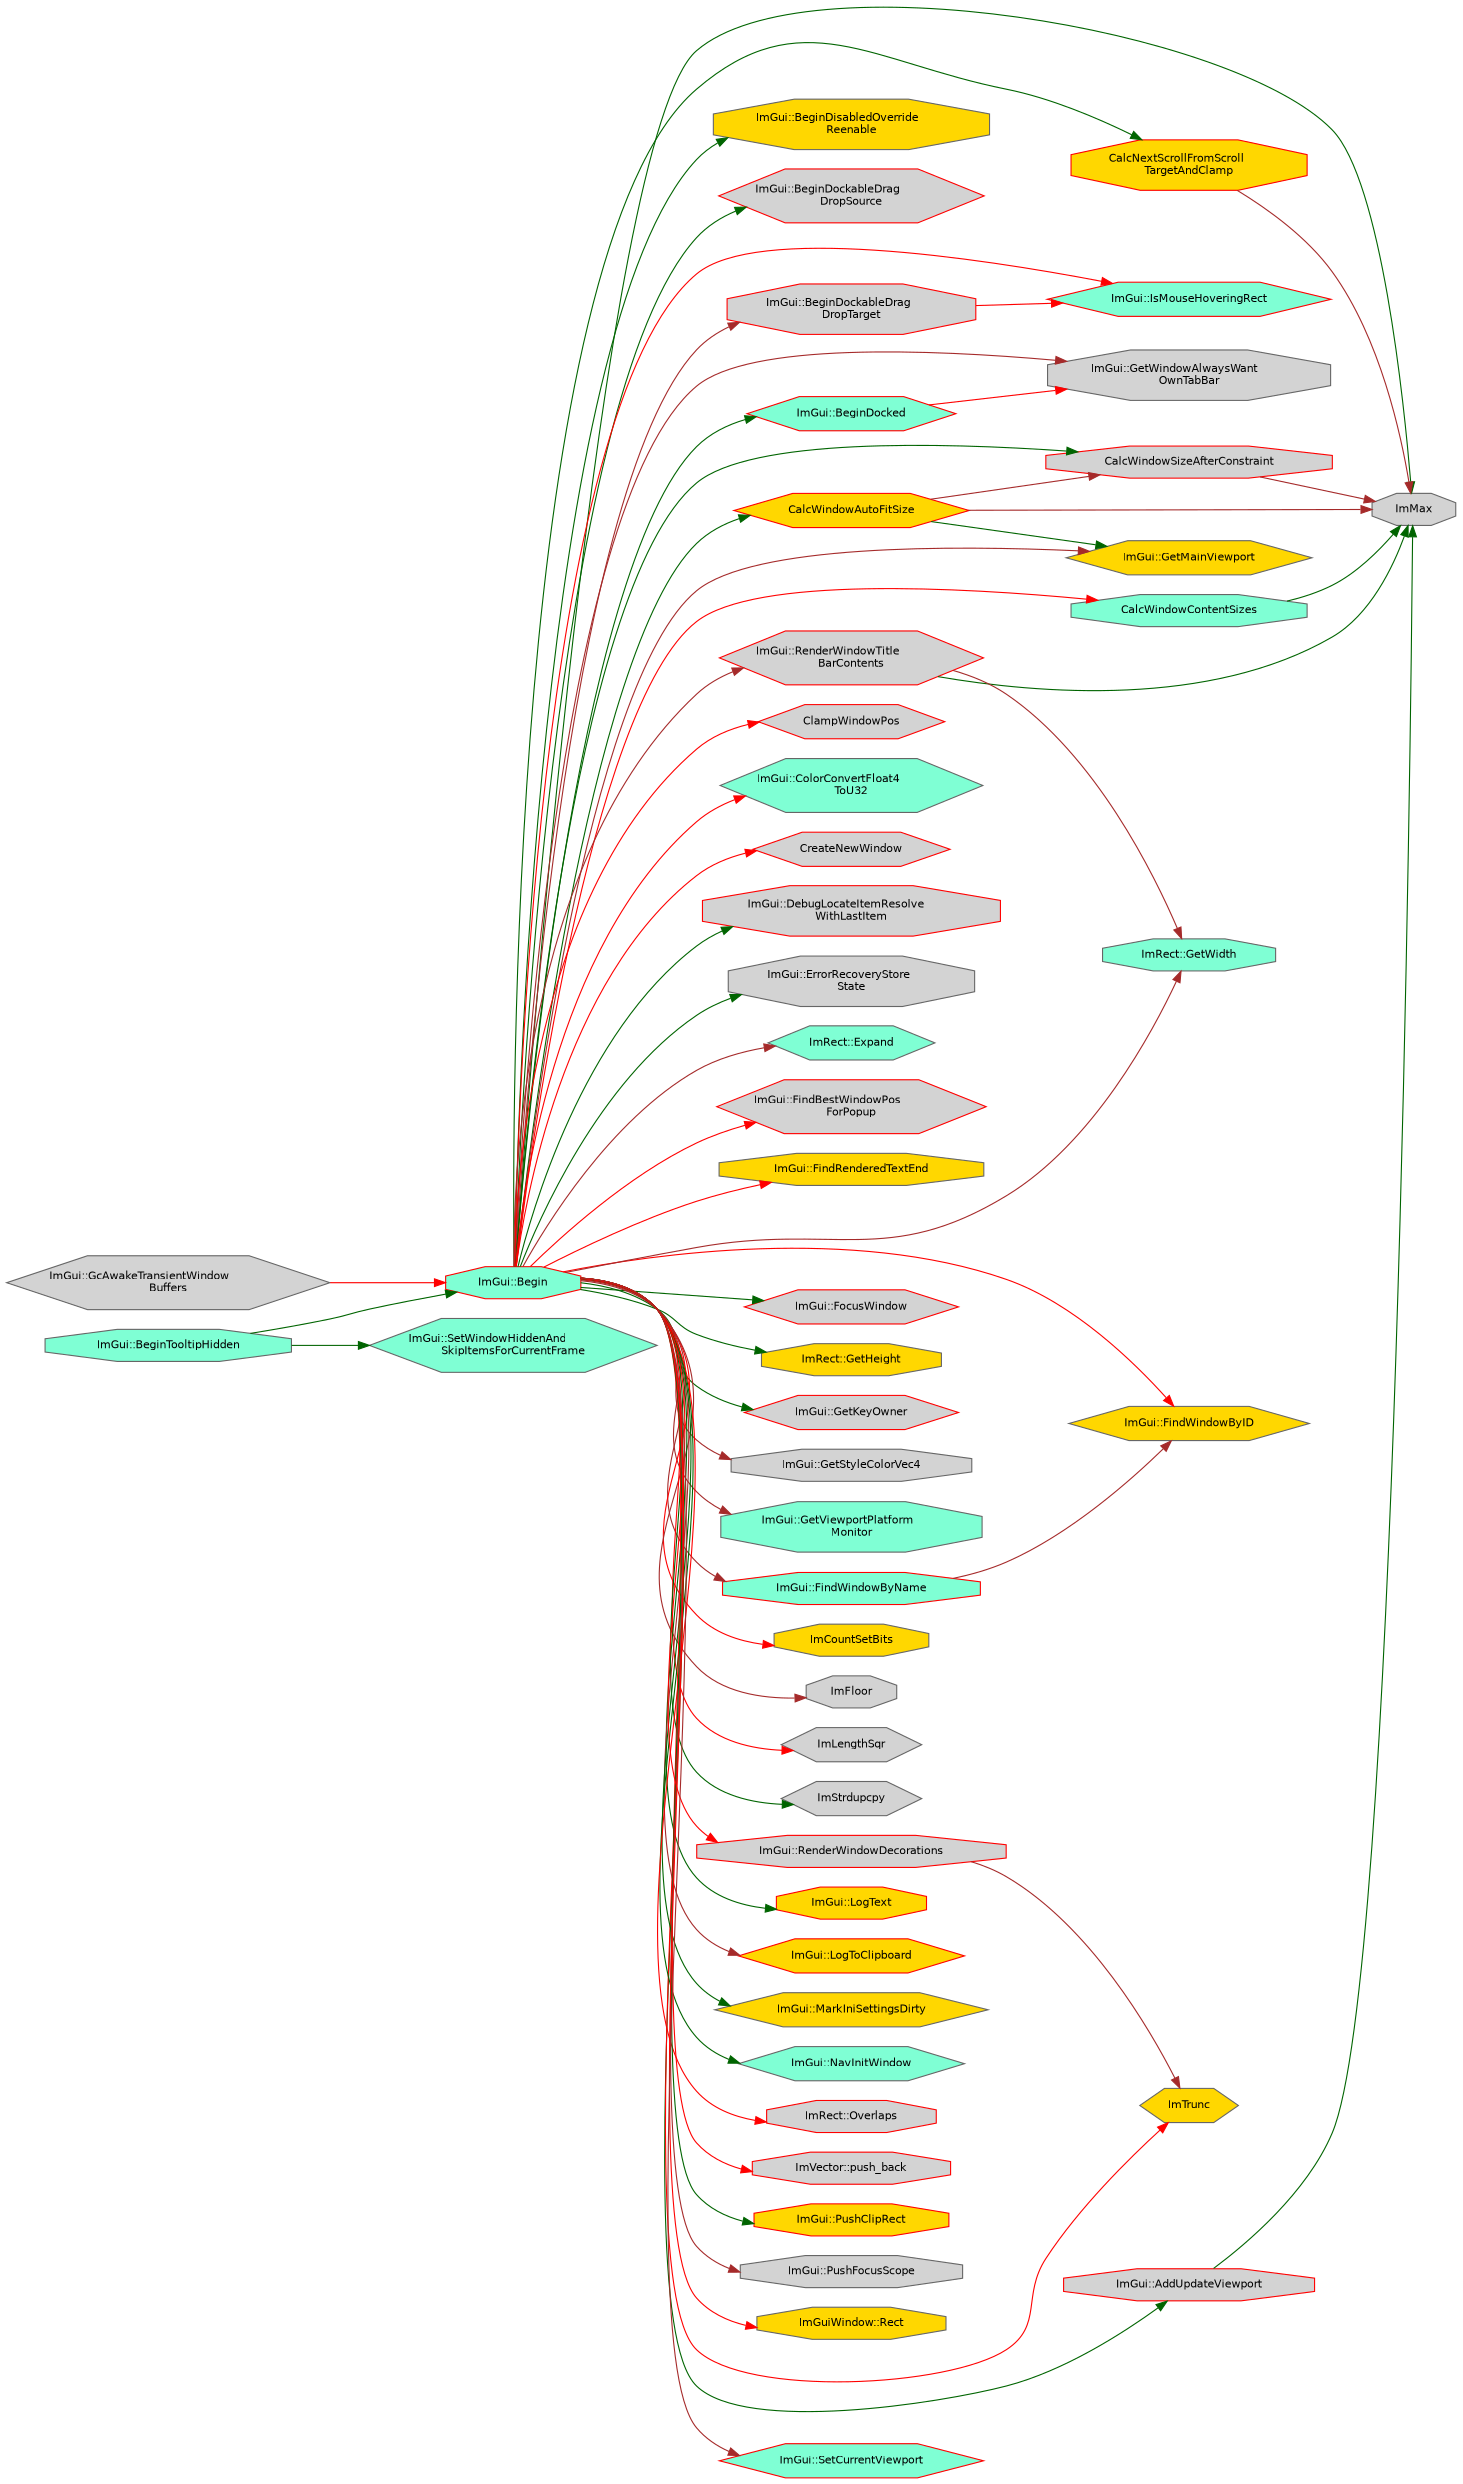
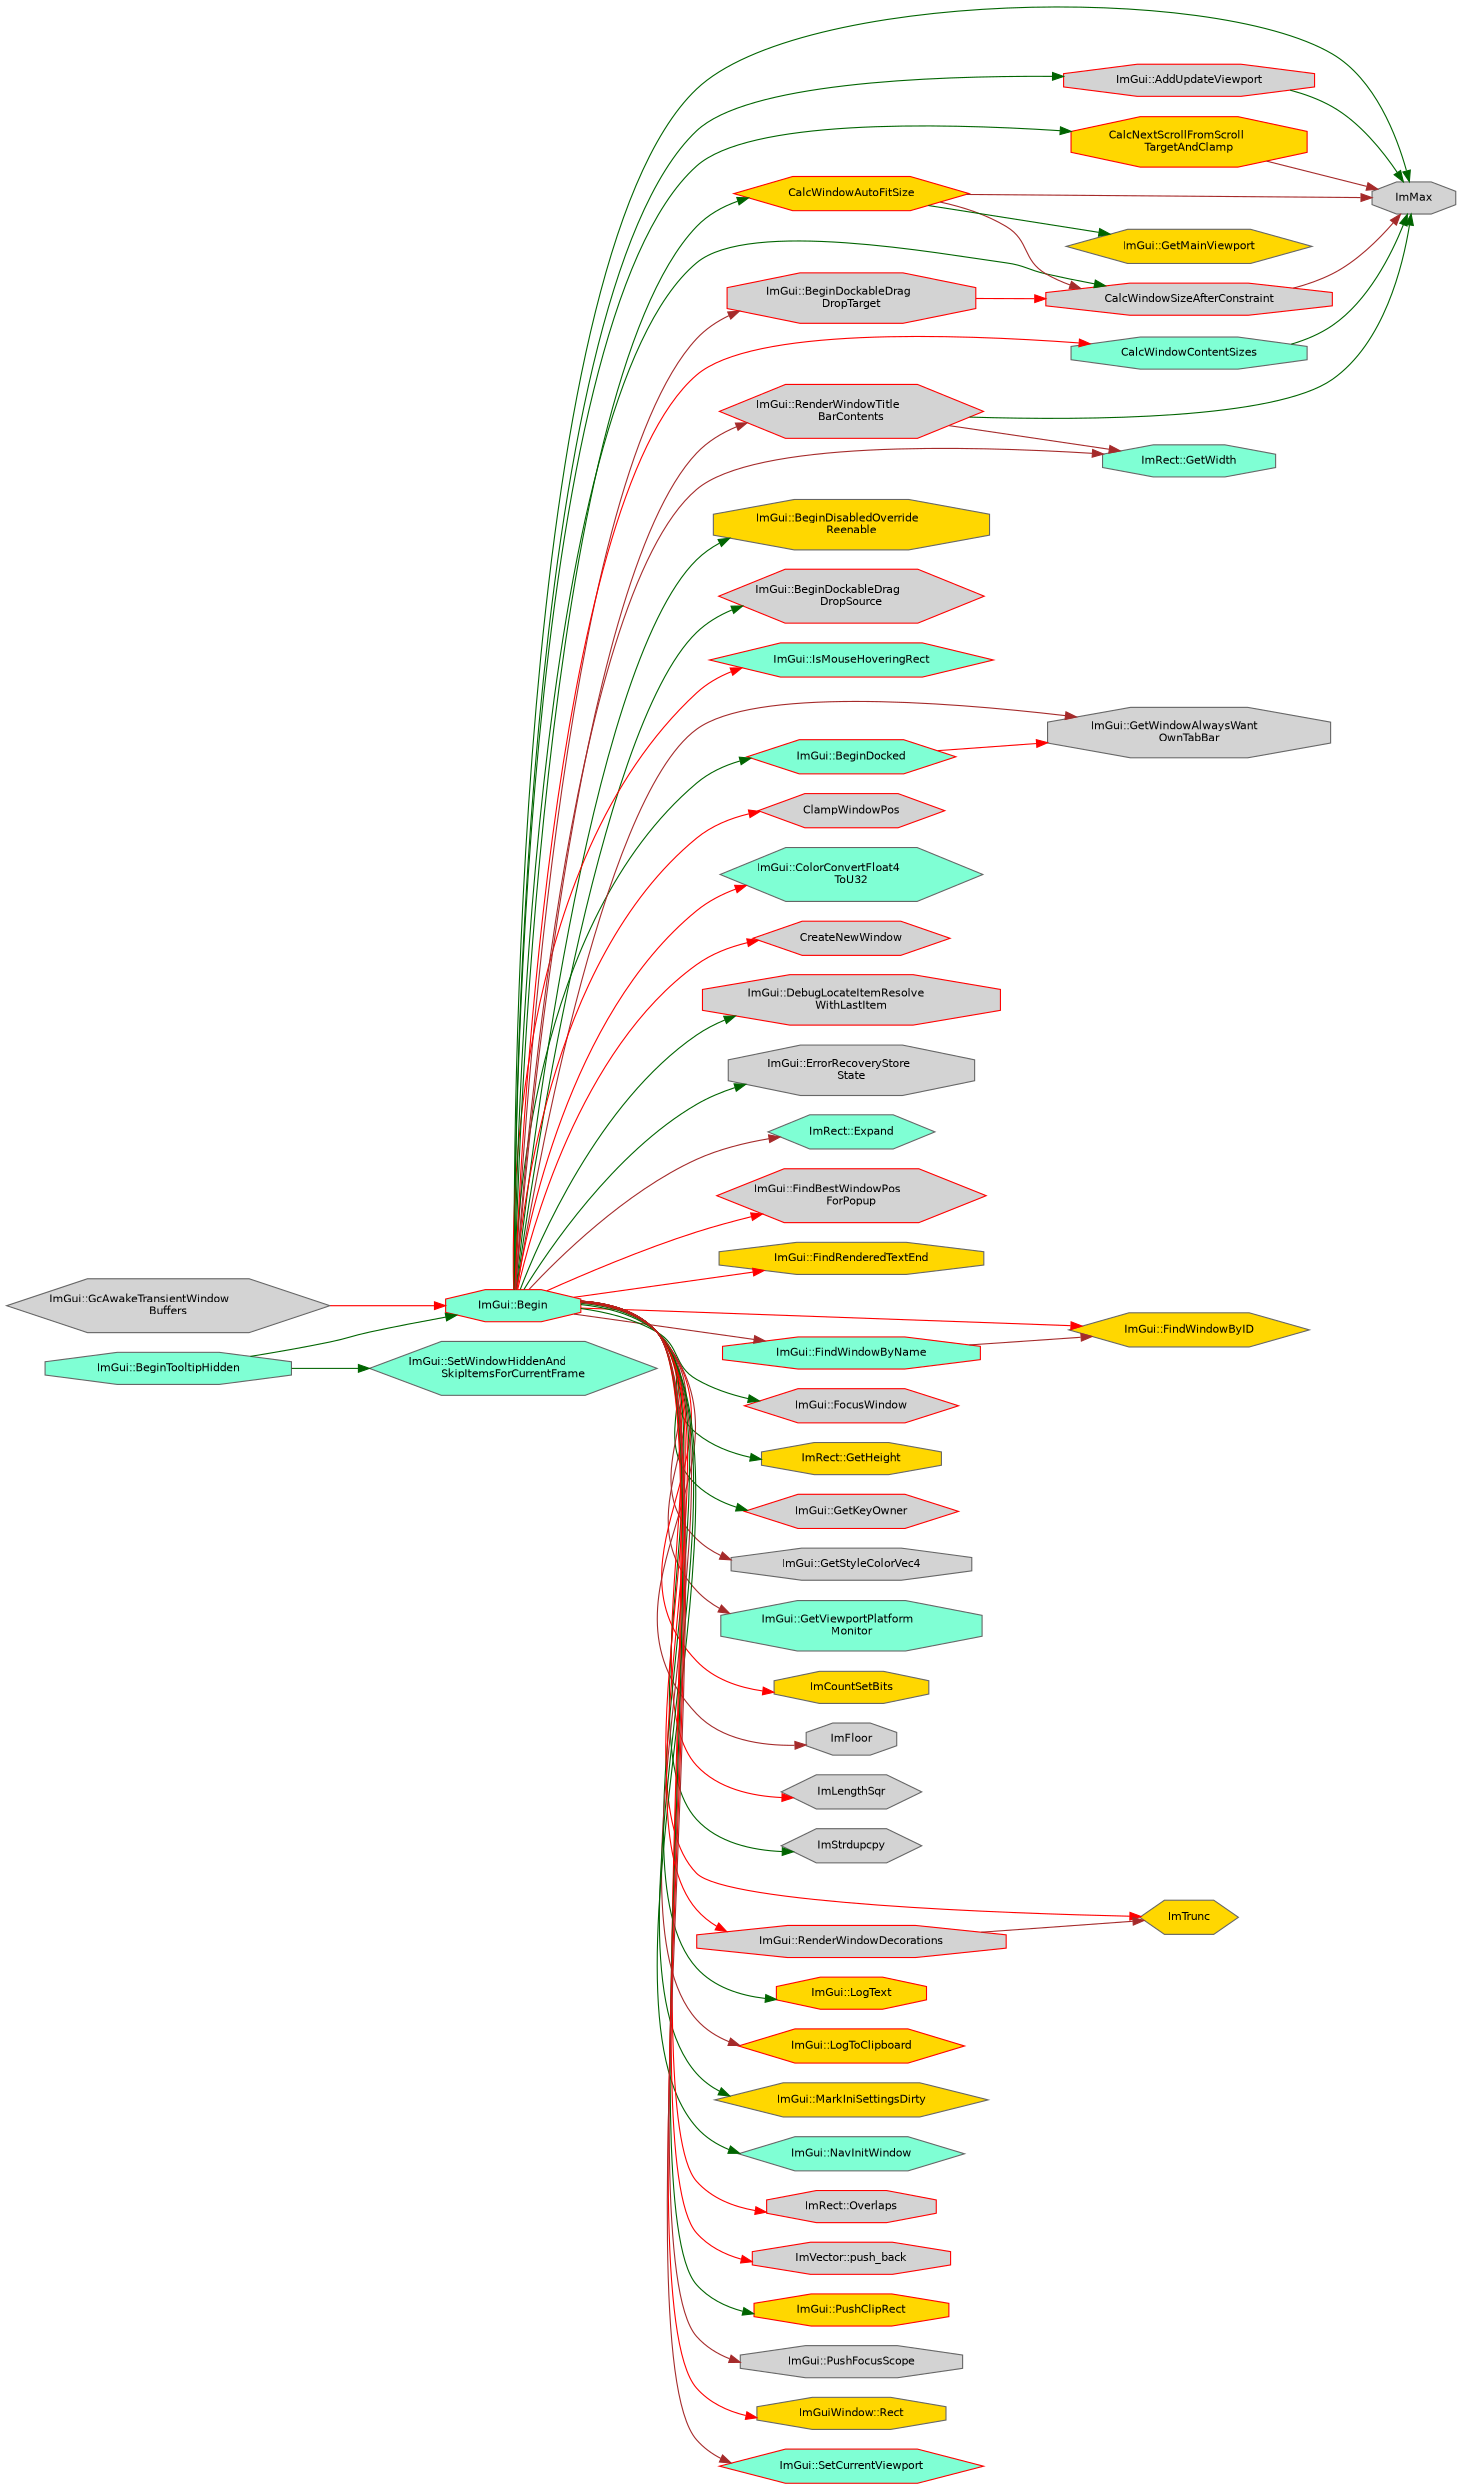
(1014, 304) -> (1005, 299)
(621, 730) -> none
